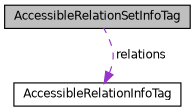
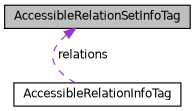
(113, 50) -> (54, 62)
